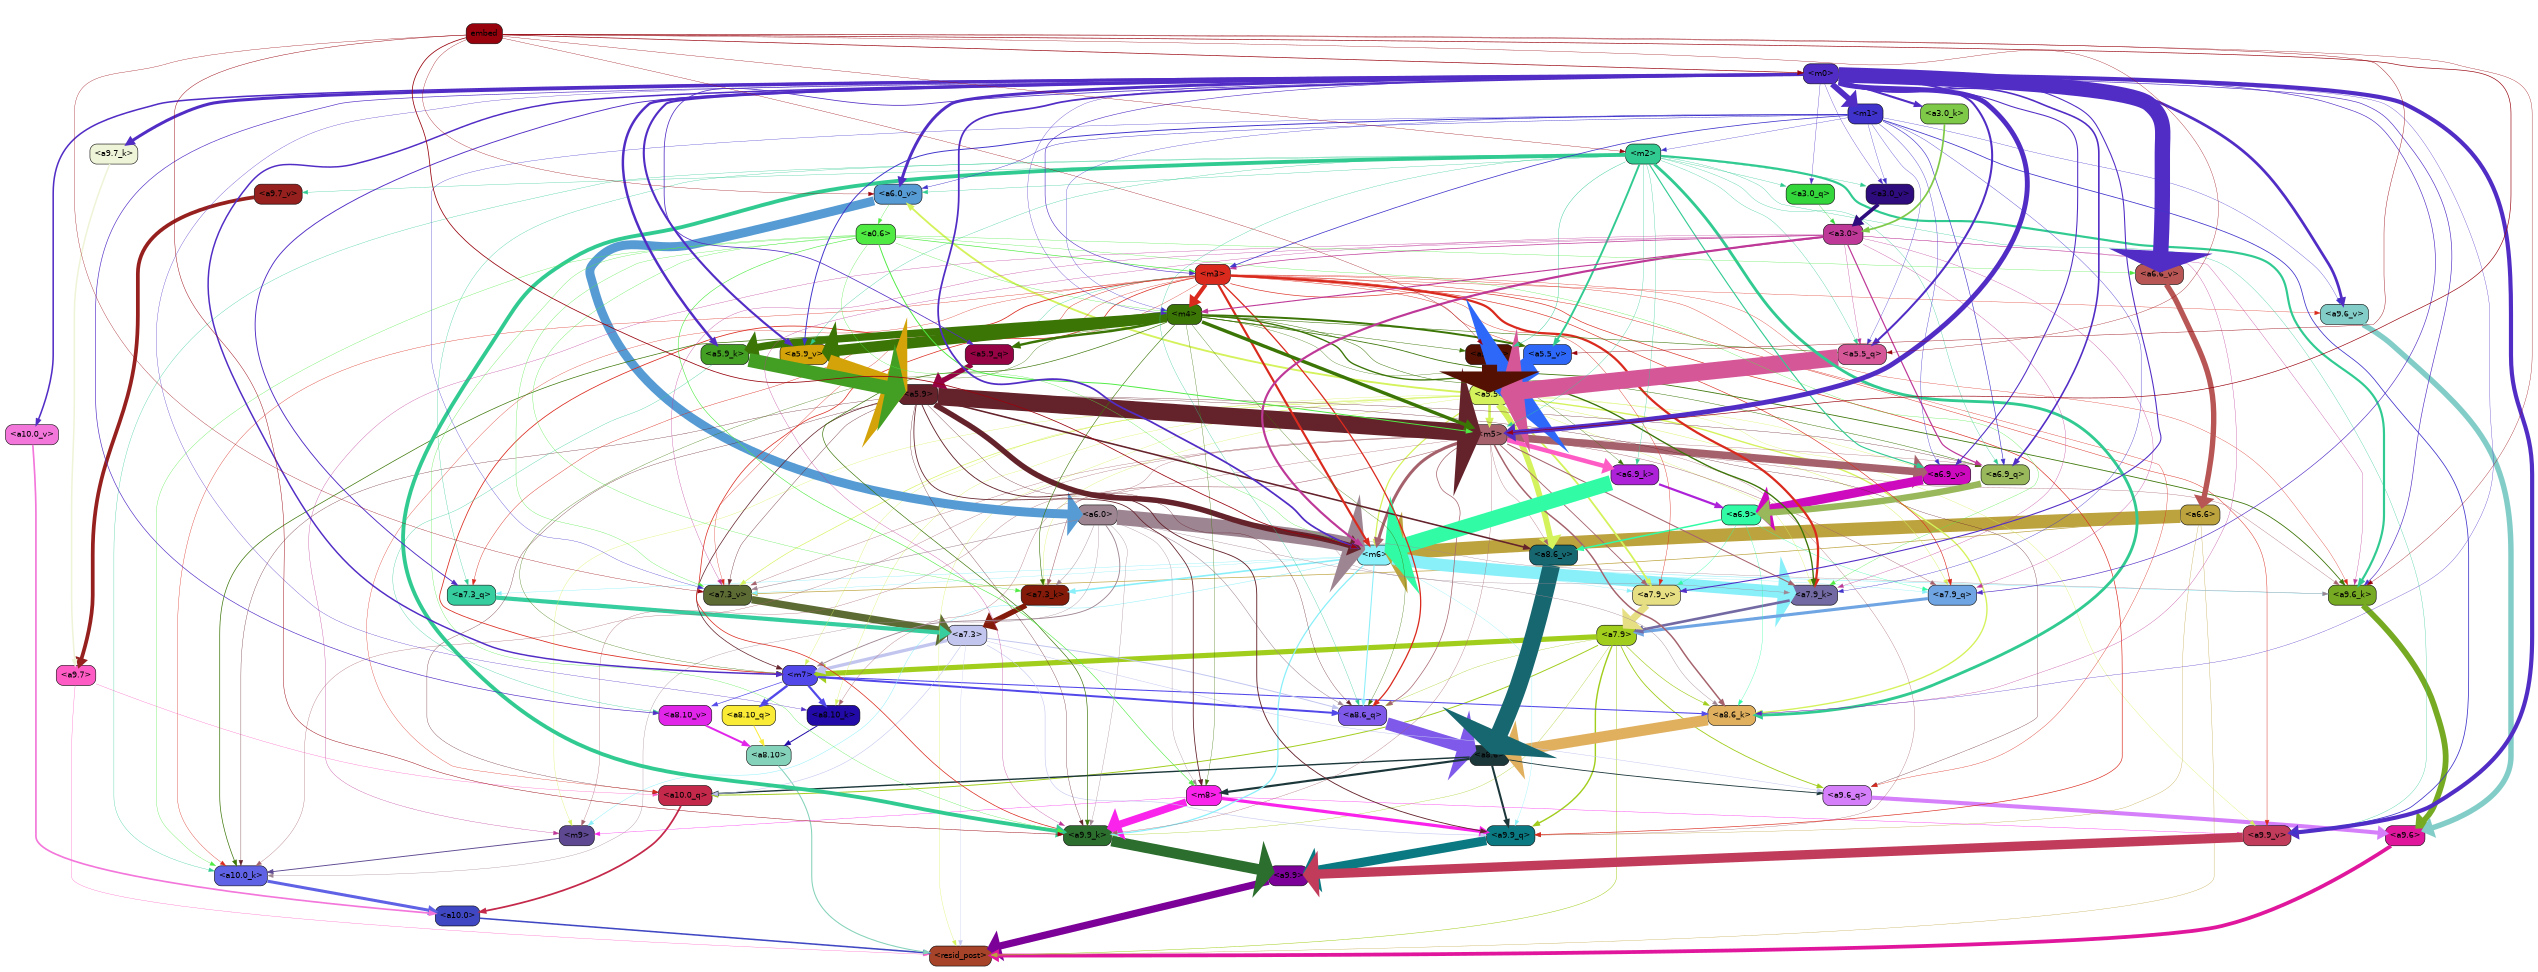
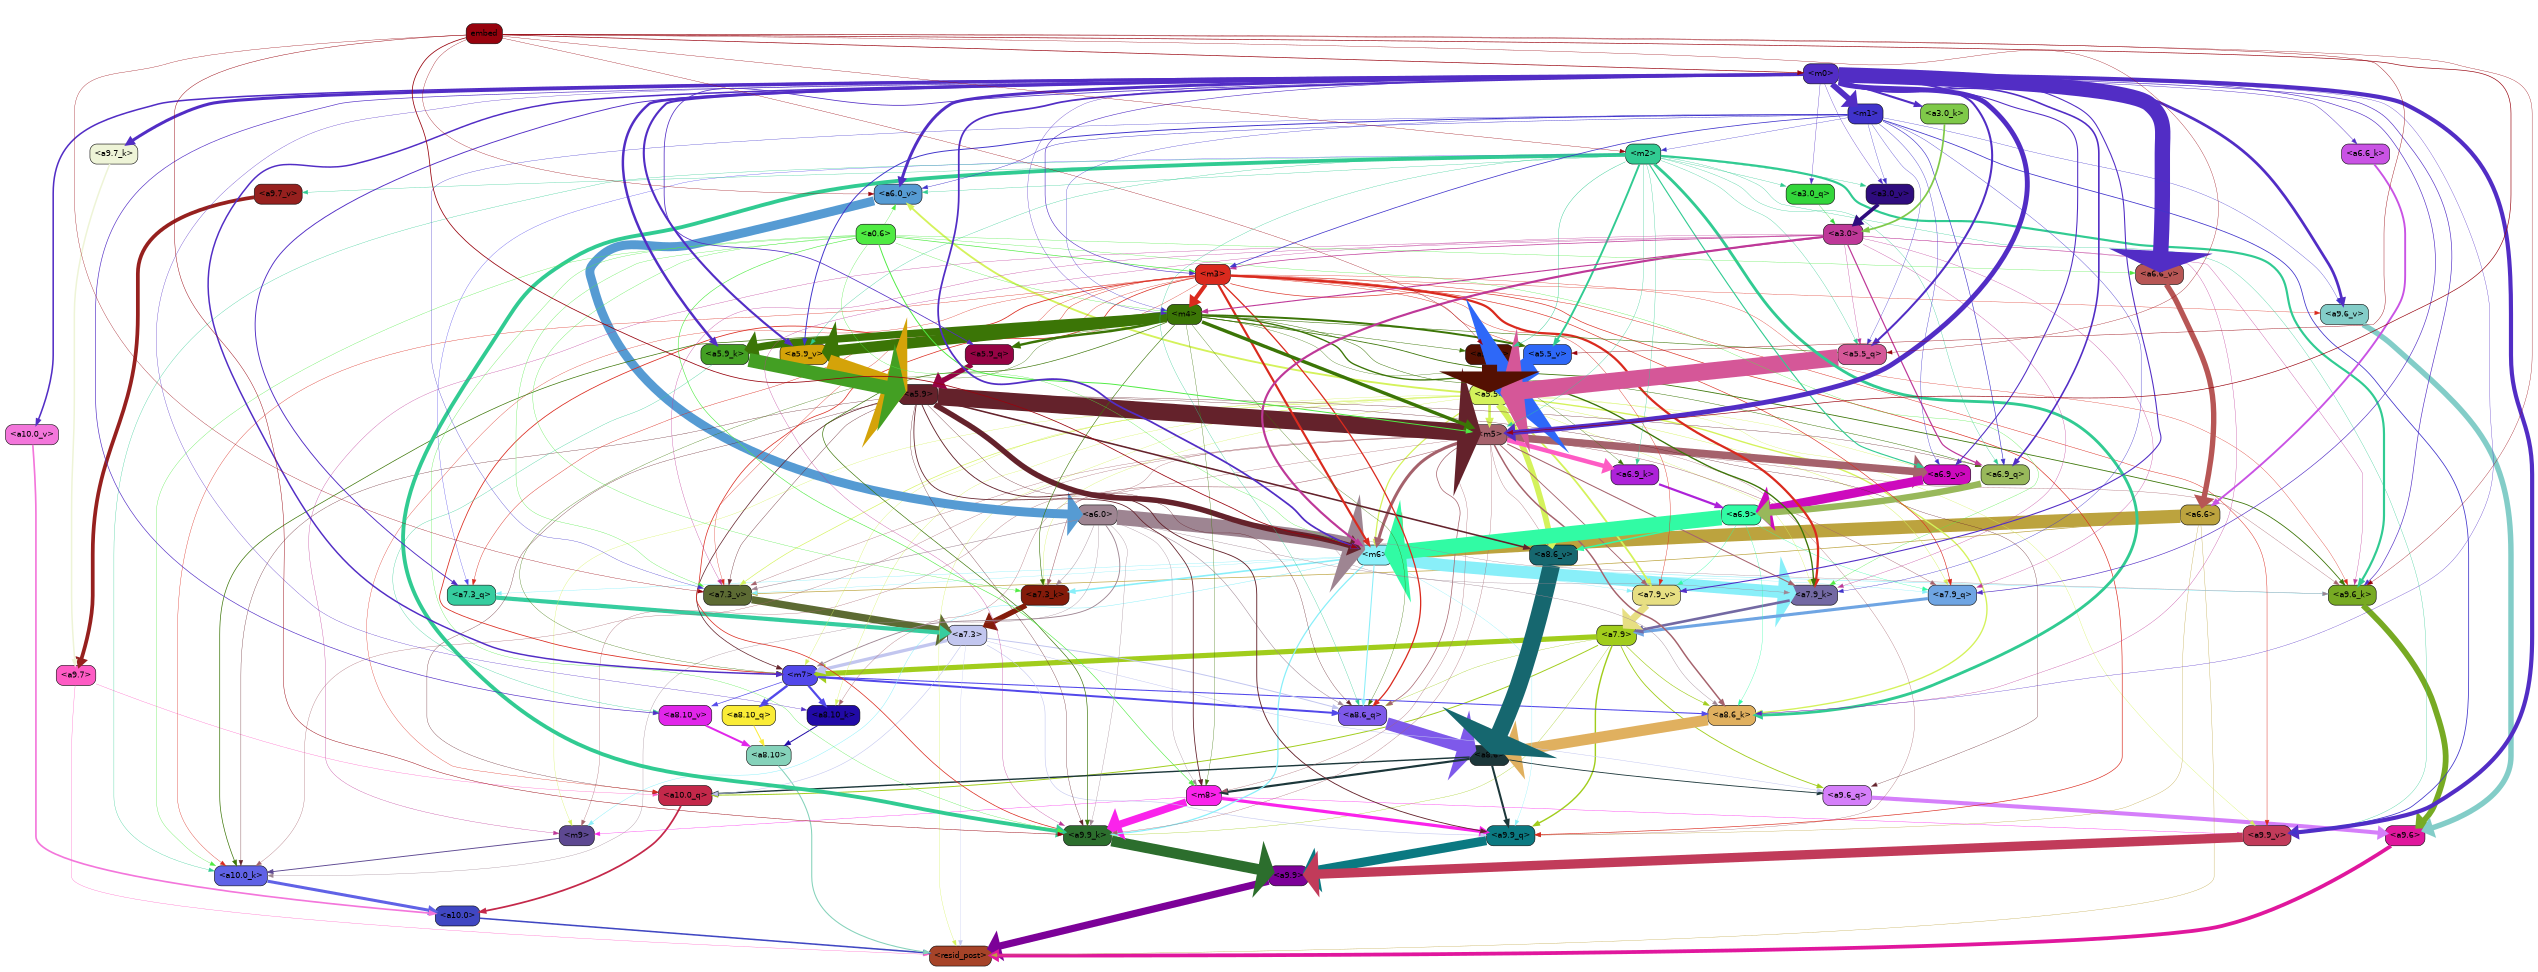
none -> (2366, 154)
(695, 182) -> (695, 182)
(885, 212) -> (889, 217)
(1044, 316) -> (1044, 316)
(1962, 410) -> none
(1741, 448) -> (1434, 675)
(1504, 515) -> (1560, 535)
(1428, 931) -> none
